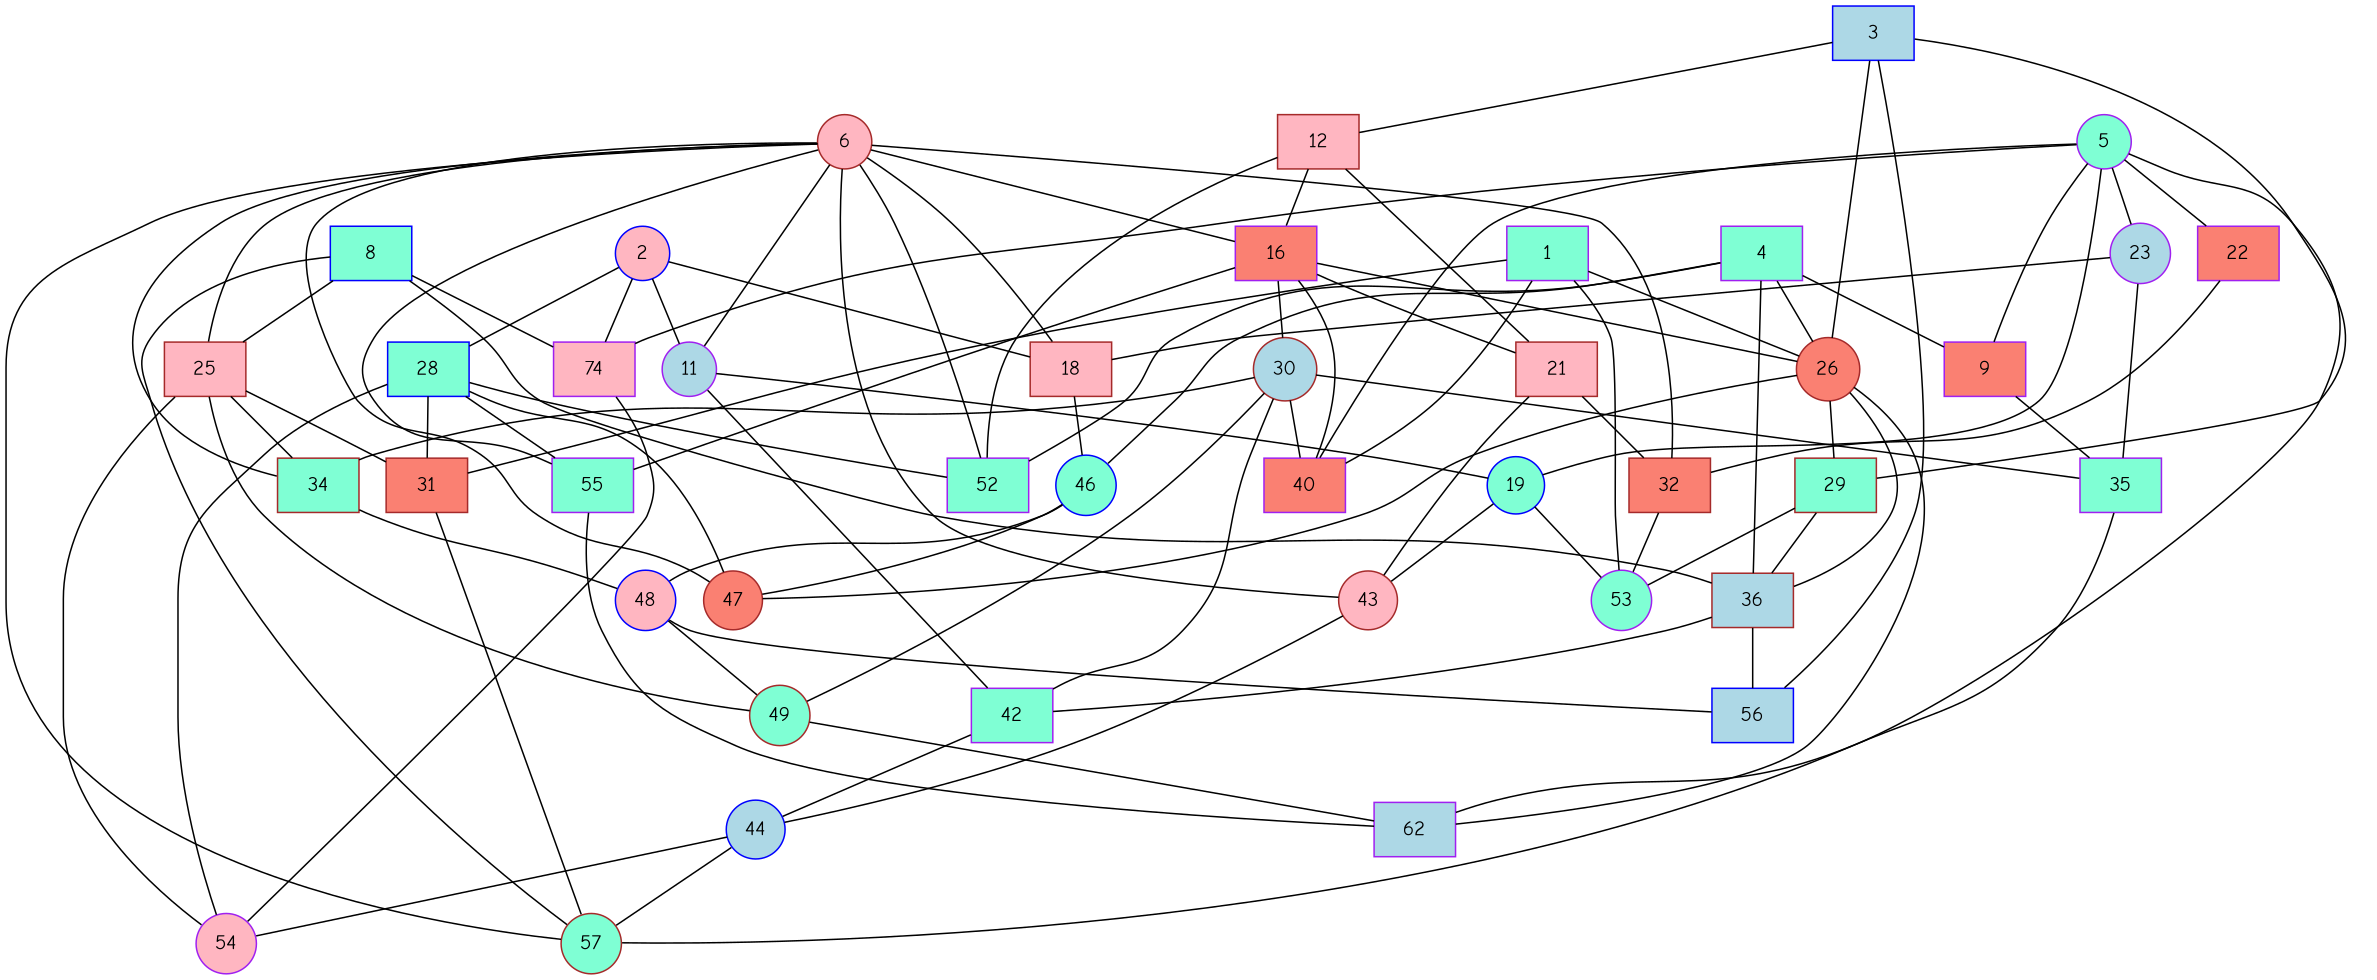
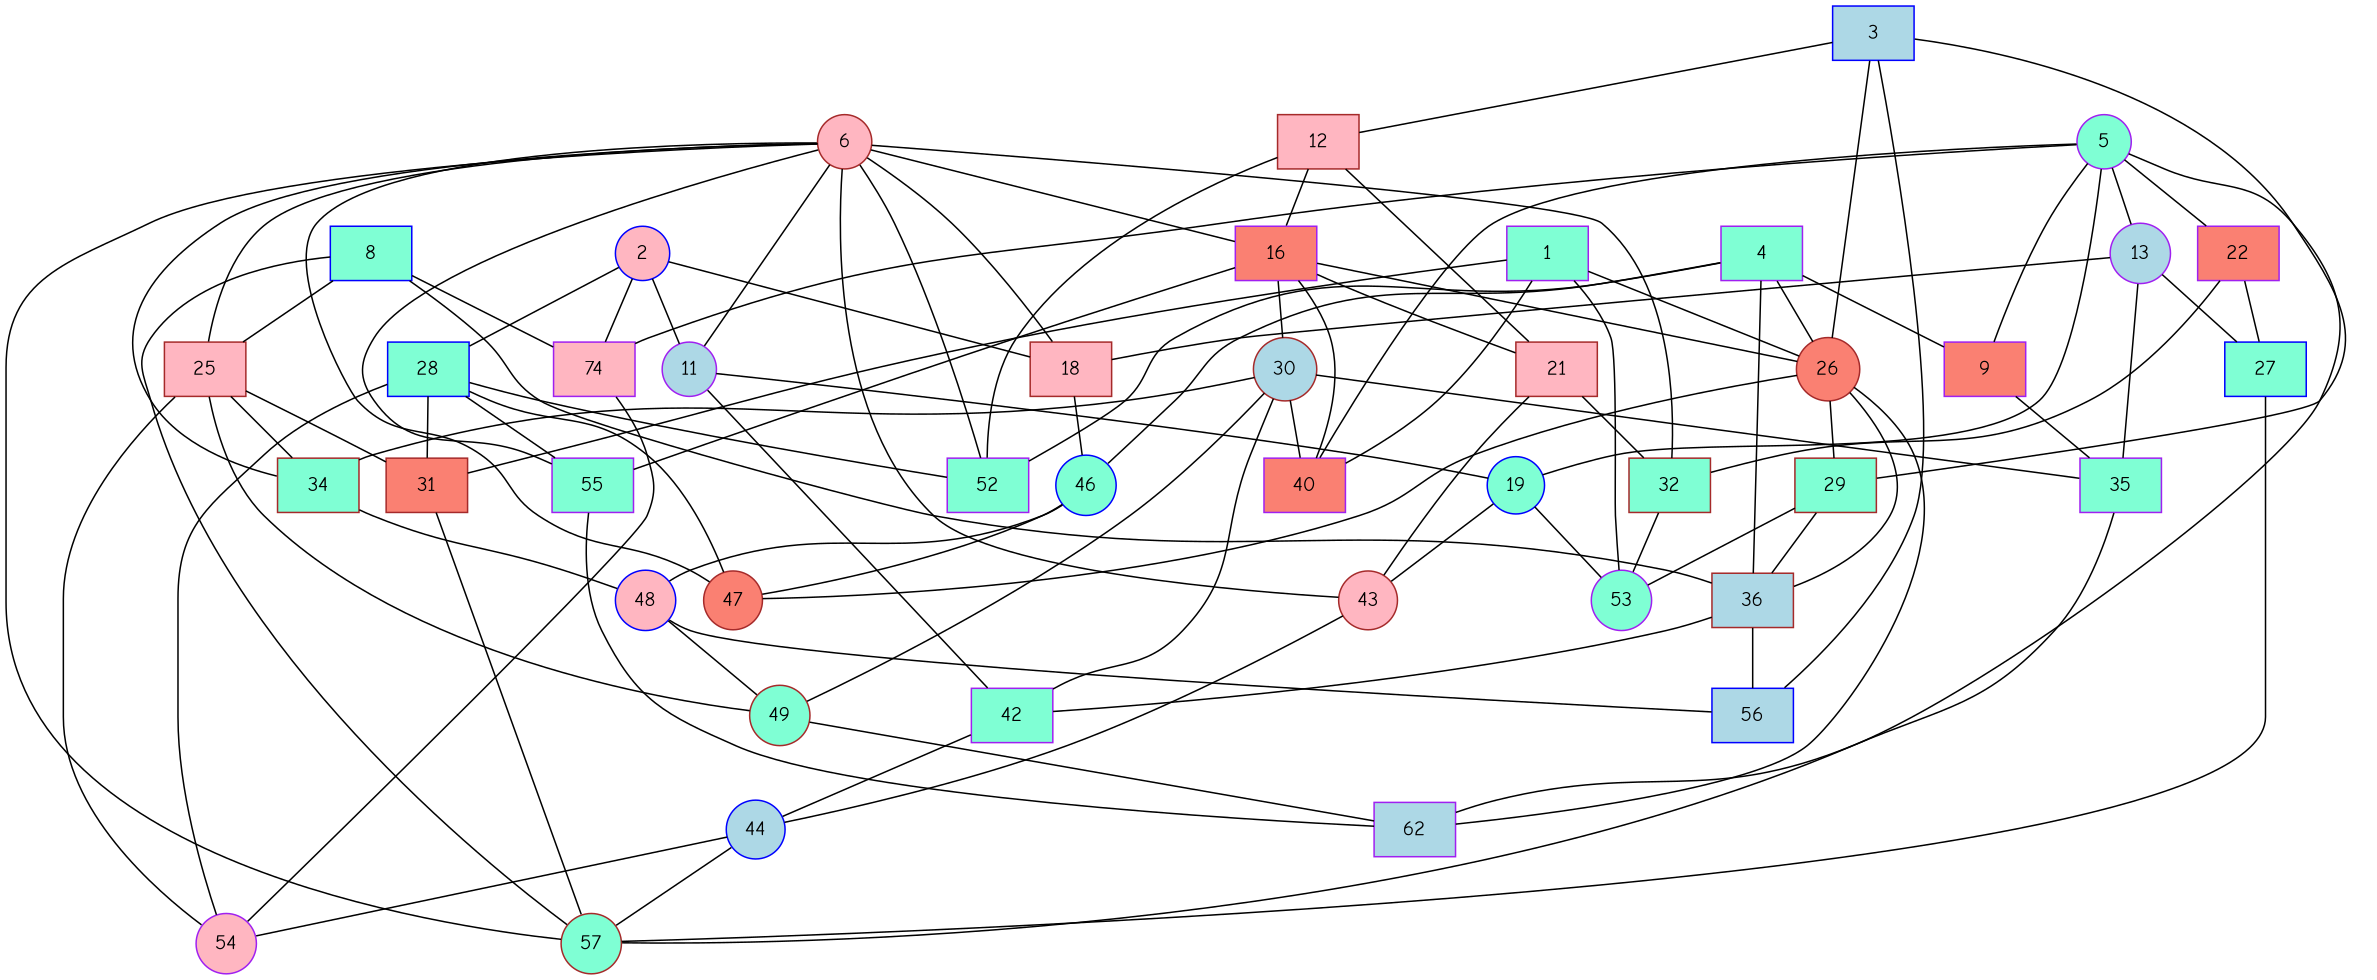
(2140, 253) -> (2140, 253)
none -> (2266, 369)
(1670, 485) -> (1670, 485)
